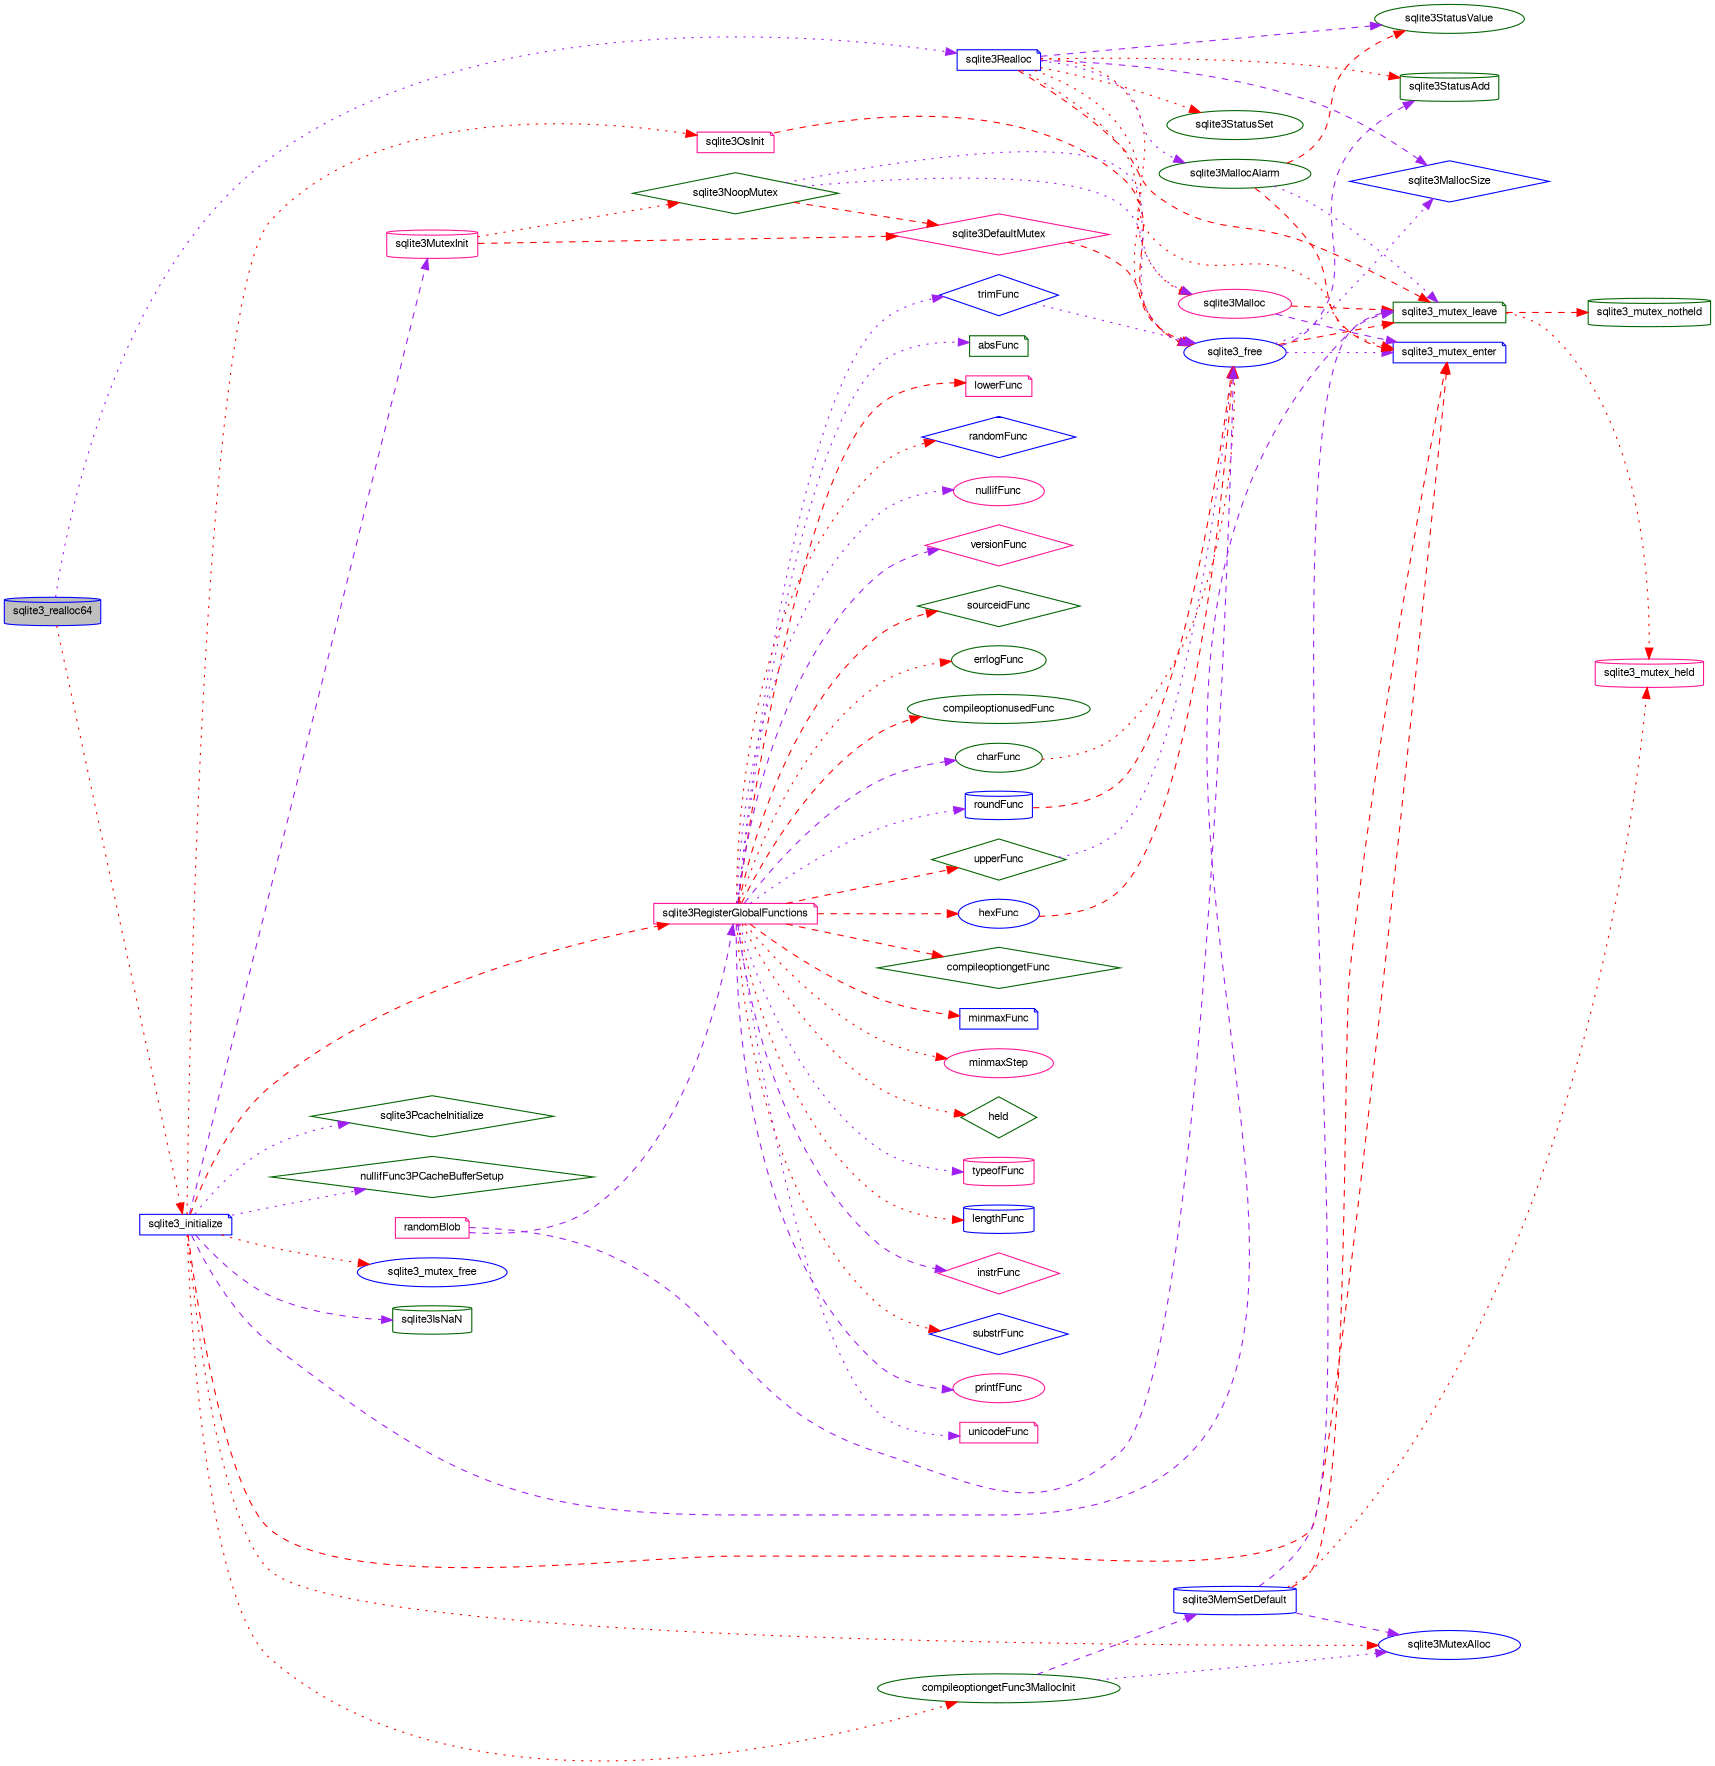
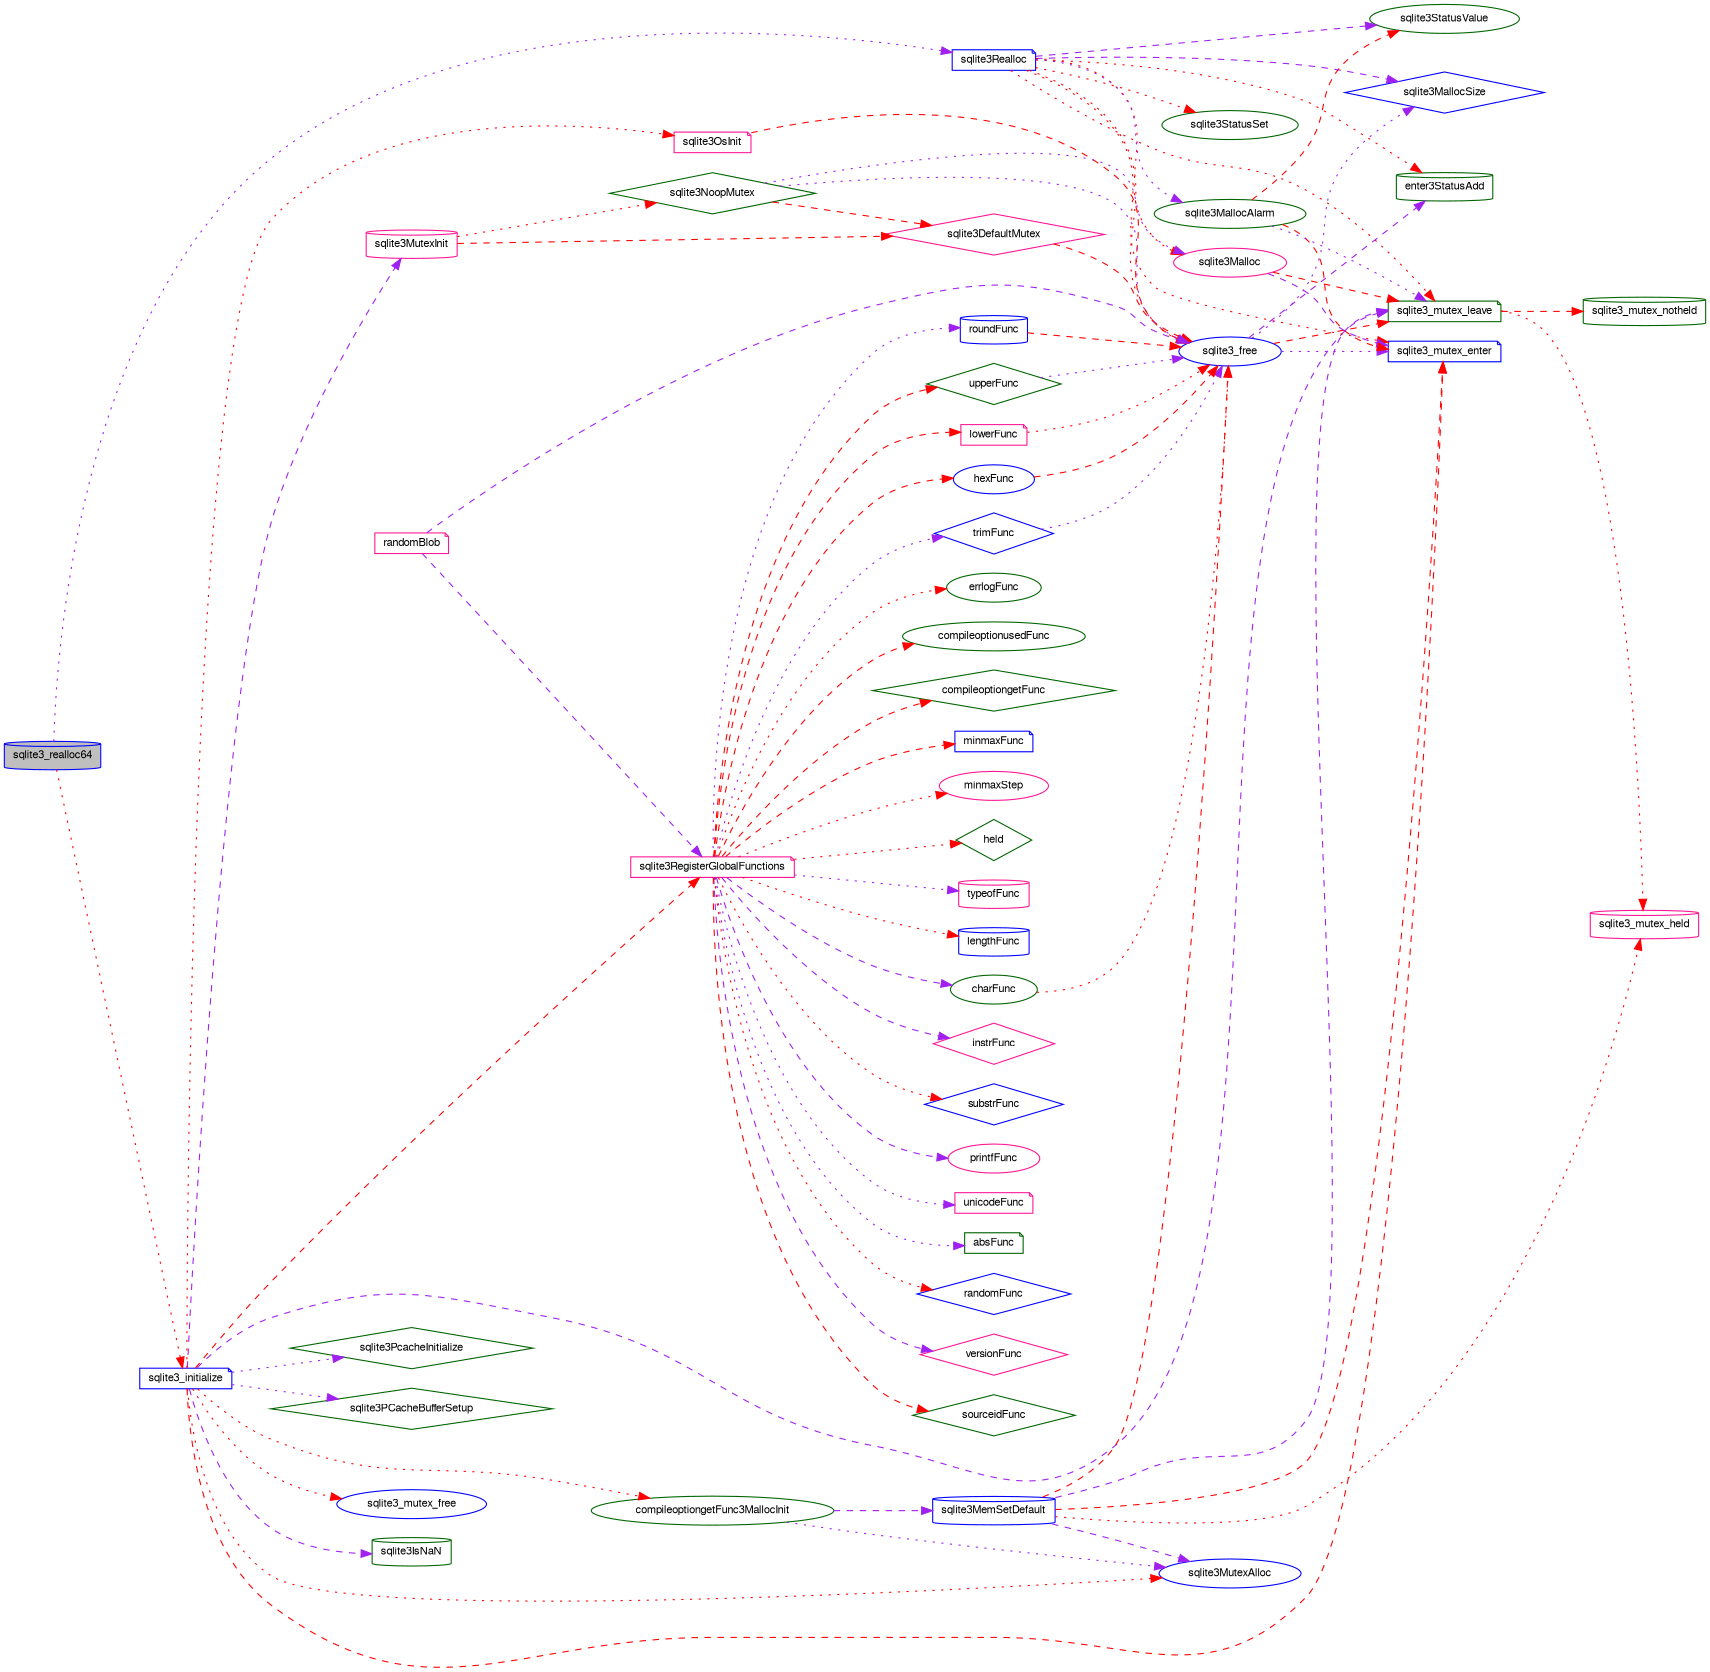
(1450, 87) -> (1445, 187)
(1198, 218) -> (1229, 167)
none -> (1118, 413)
(999, 491) -> none
none -> (1189, 959)
(432, 1177) -> (412, 1409)
